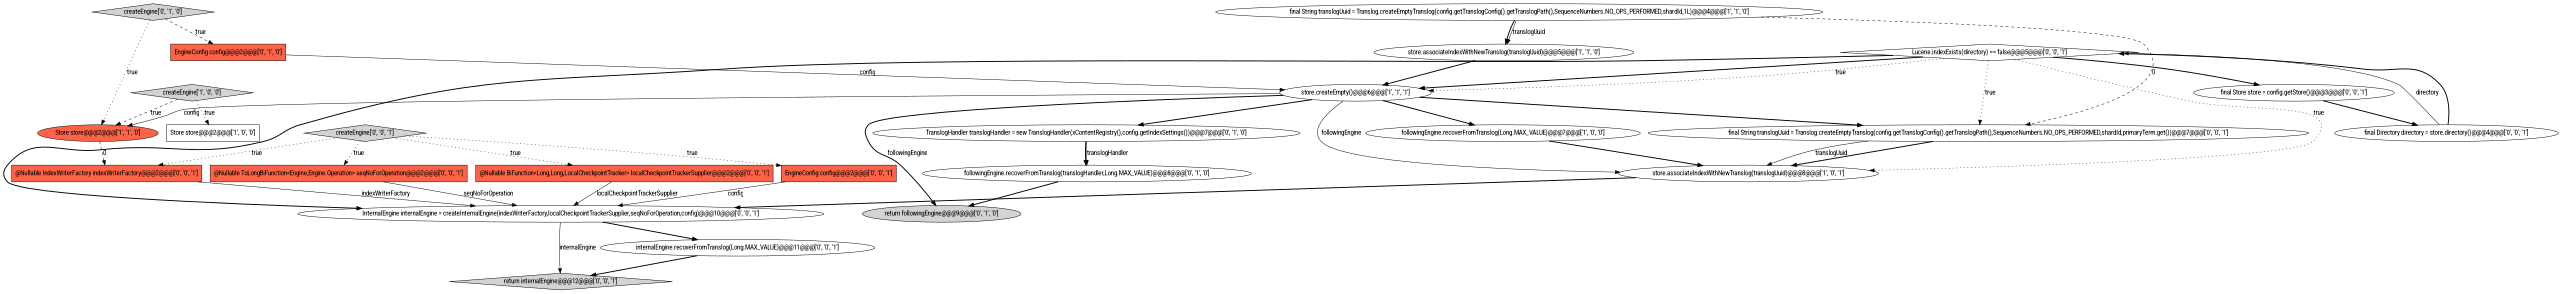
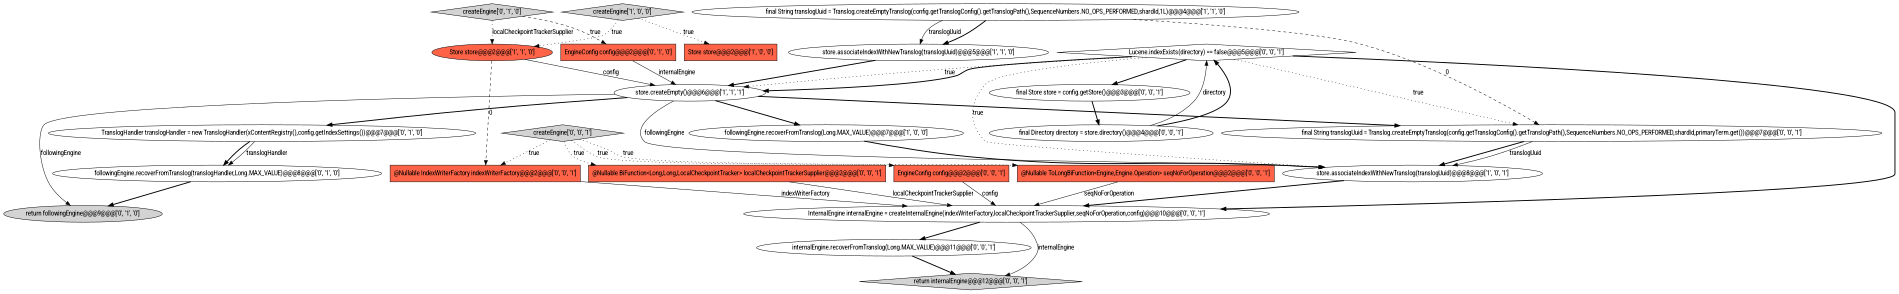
(132, 73) -> (533, 32)
(867, 73) -> (677, 73)
(705, 98) -> (588, 72)
(1021, 107) -> (285, 102)
(149, 111) -> (582, 40)
(213, 133) -> (731, 52)
